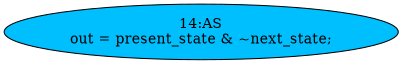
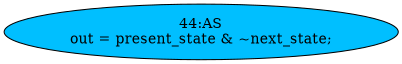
(201, 32) -> (201, 32)
